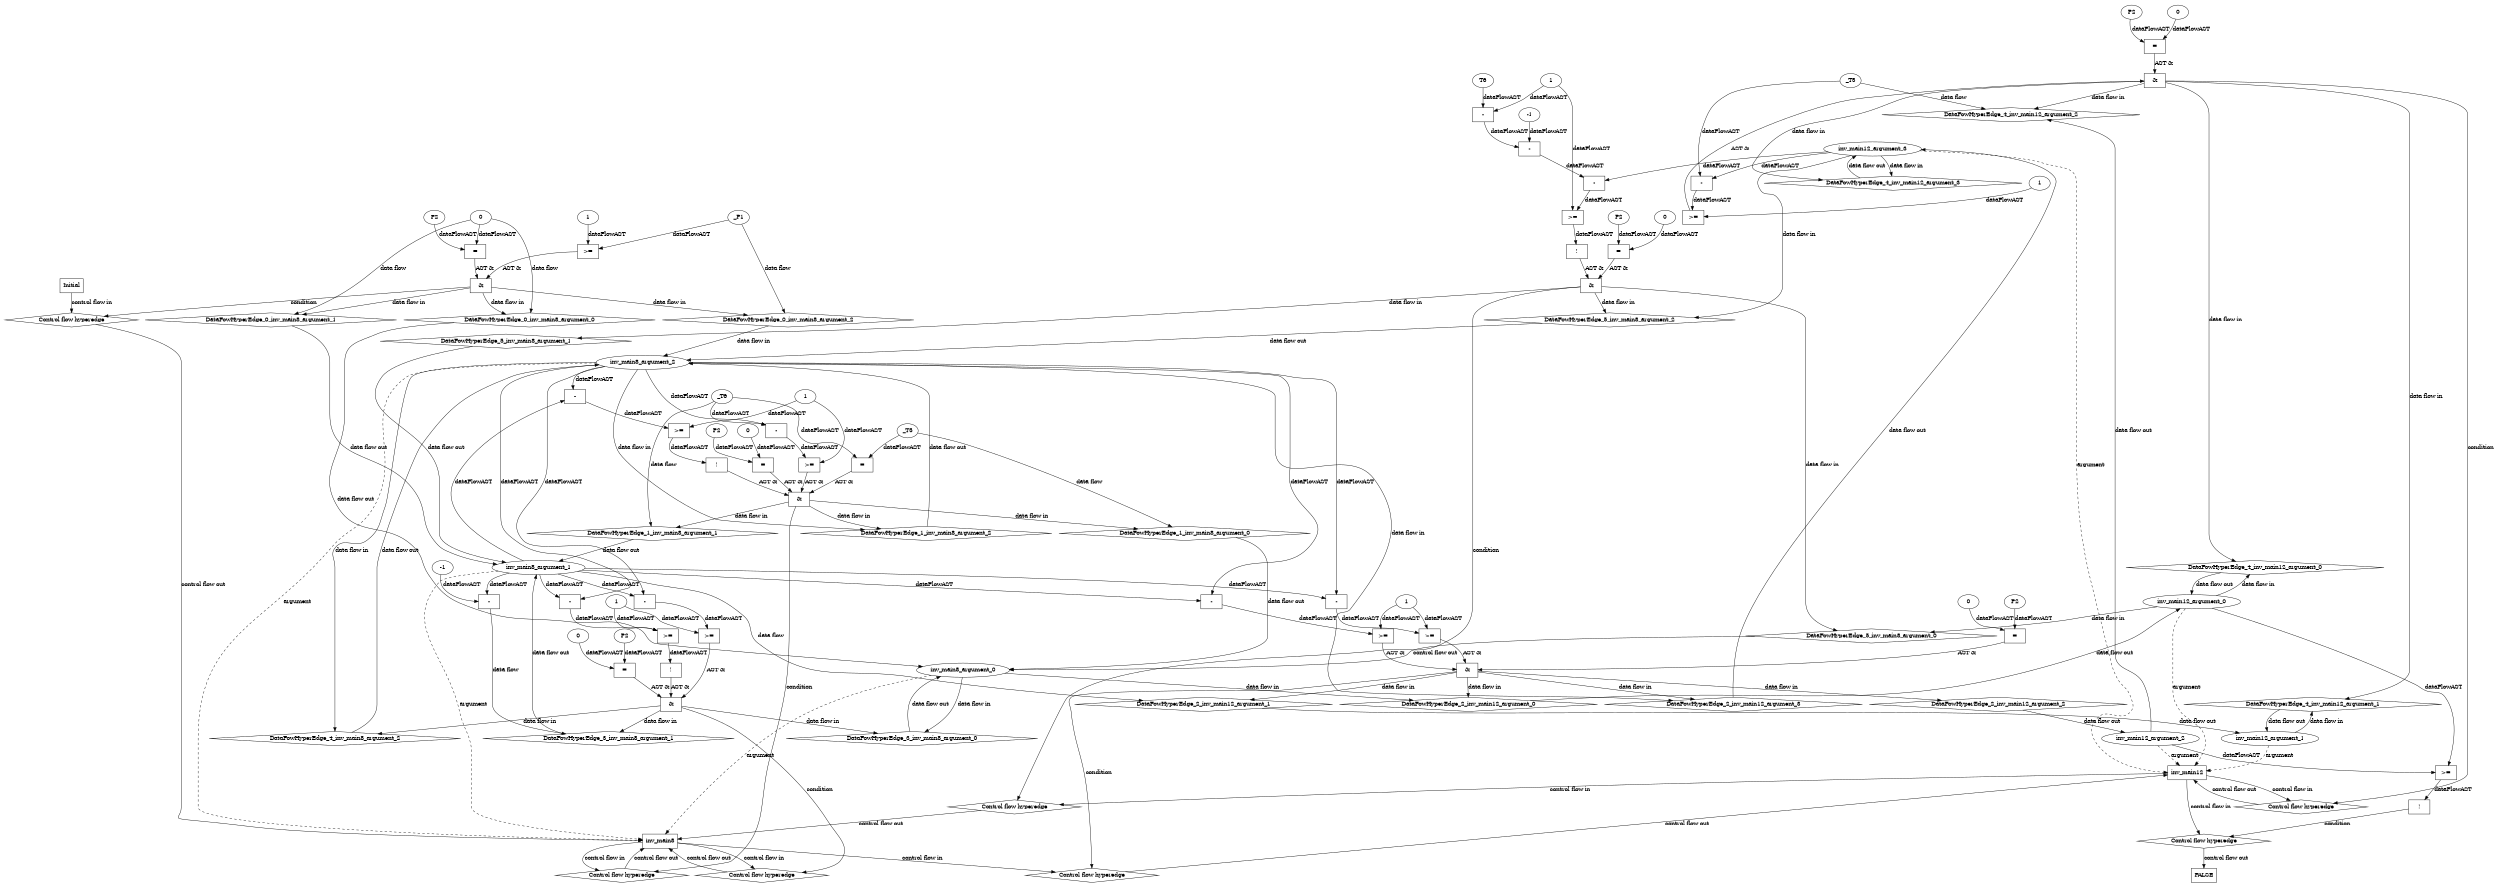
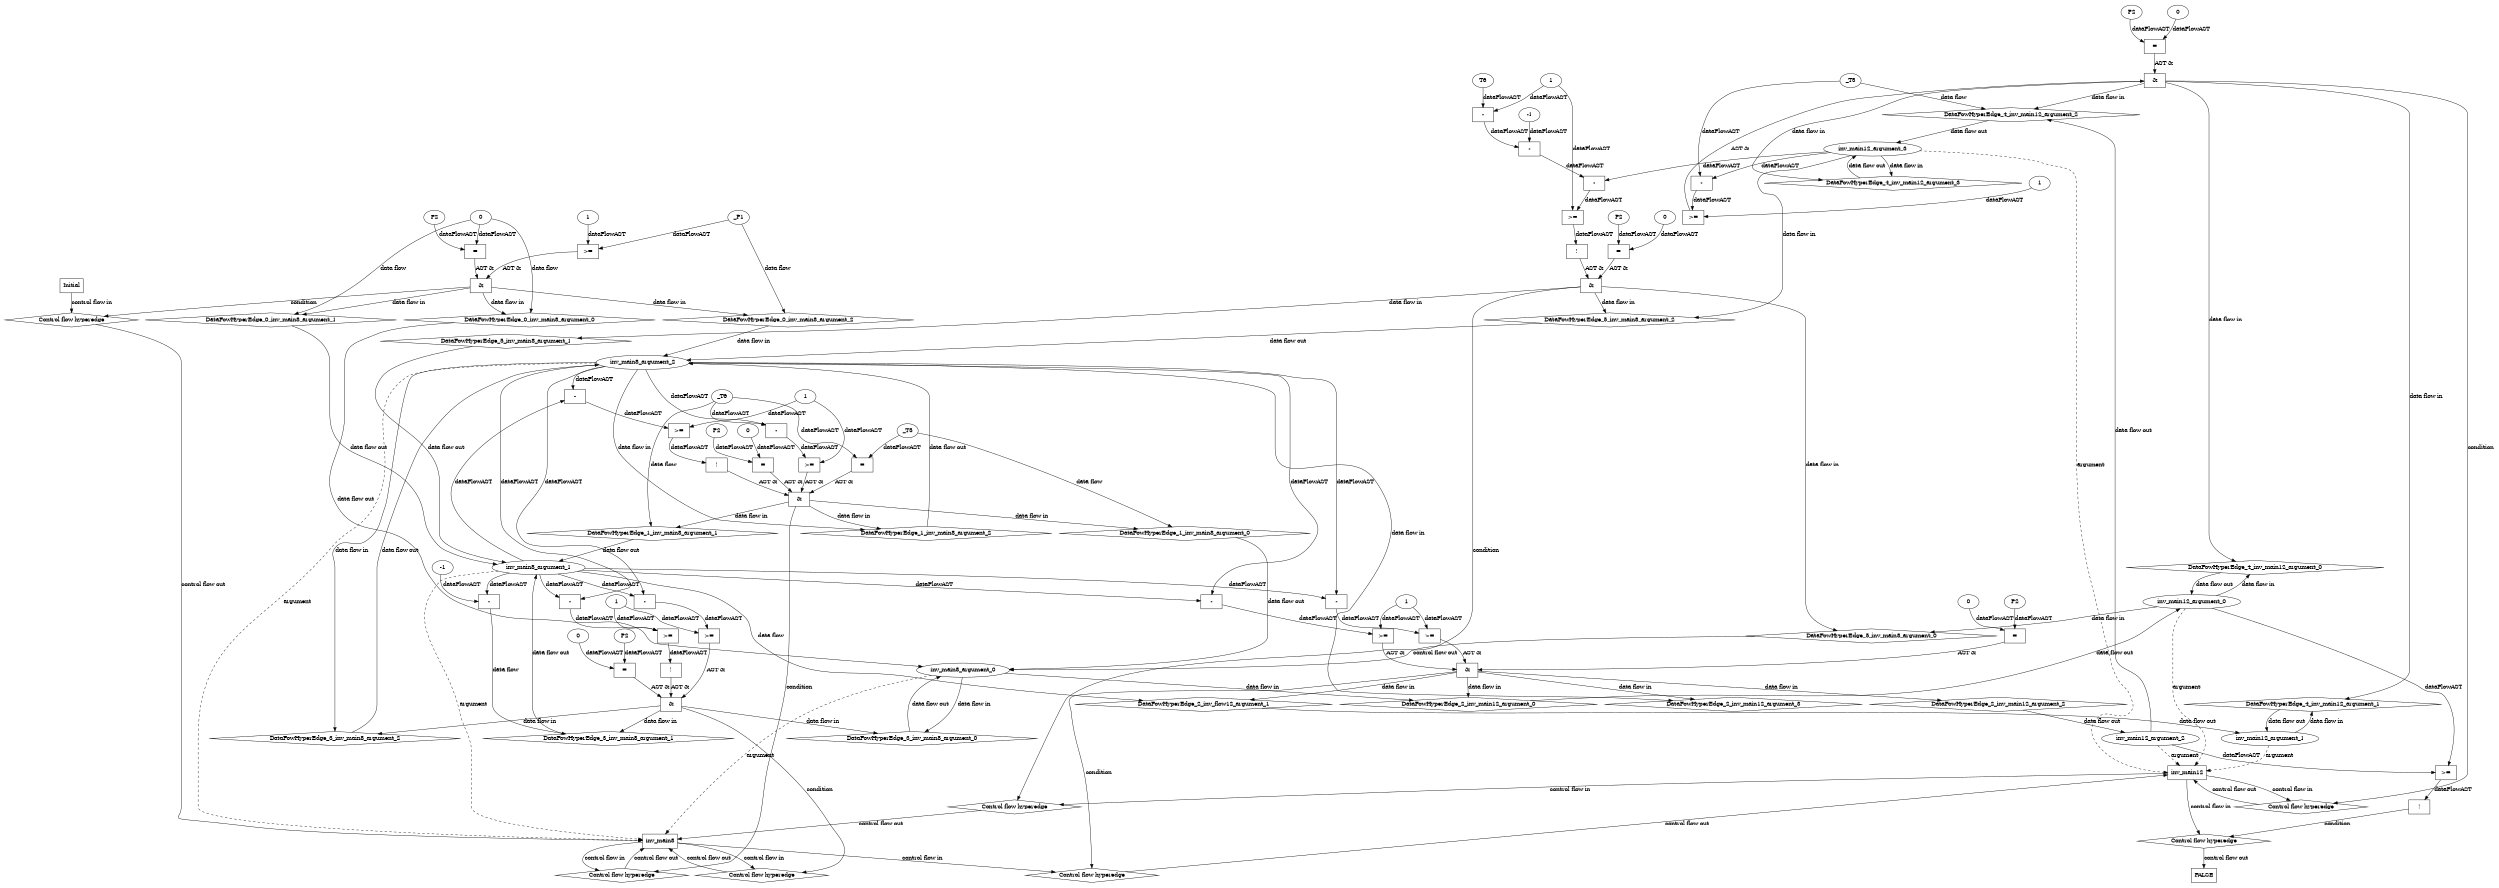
(1925, 380) -> (1944, 131)
(1204, 704) -> (1204, 704)
(335, 739) -> (335, 739)
